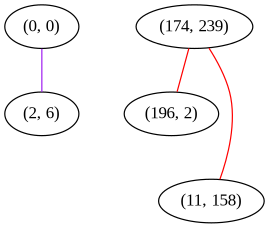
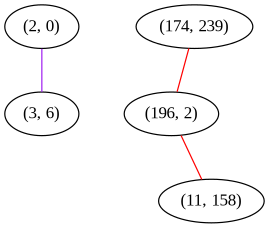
(42, 27) -> (42, 27)
(232, 112) -> (191, 158)
(42, 114) -> (42, 114)
